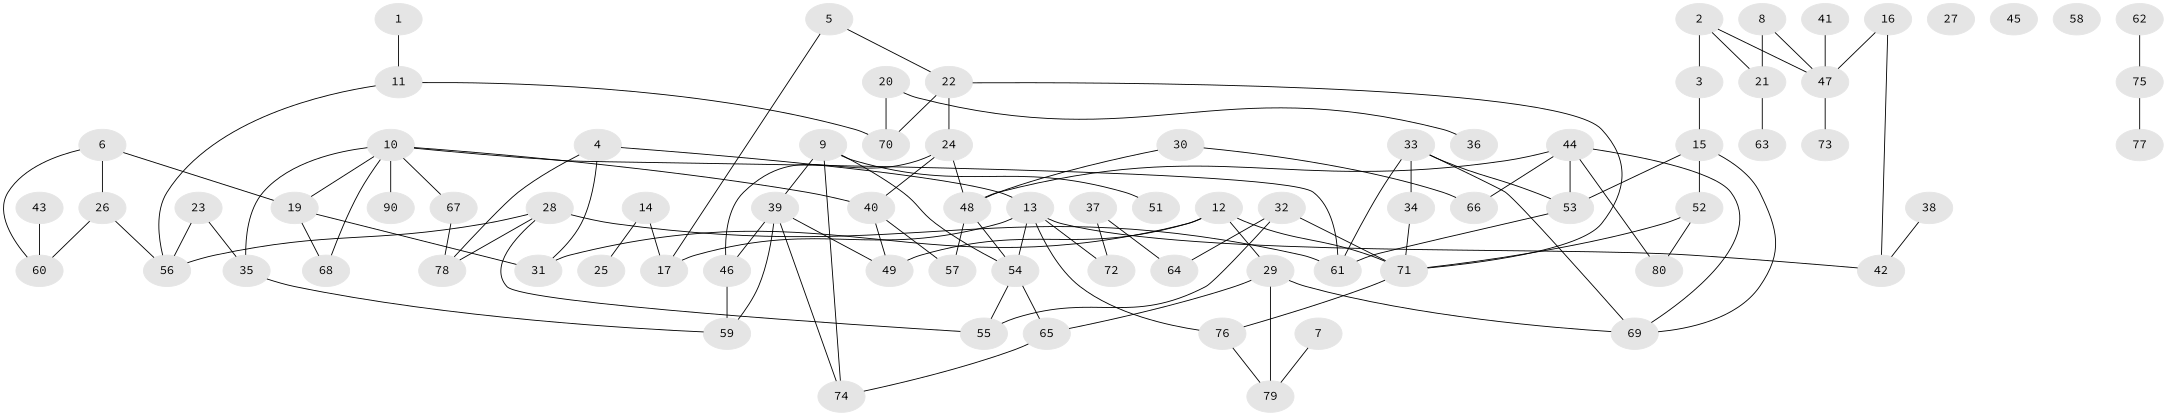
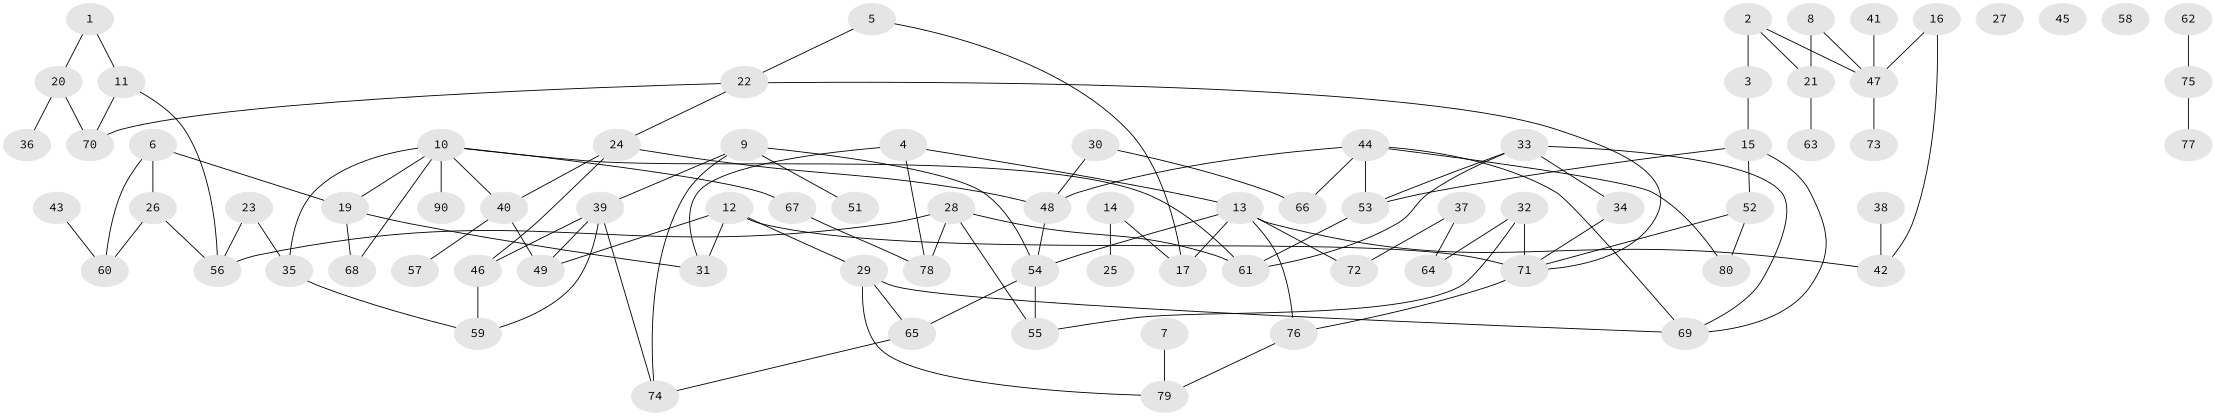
none -> (74, 51)
(960, 239) -> none
